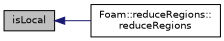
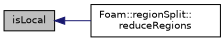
(156, 21) -> (156, 21)
